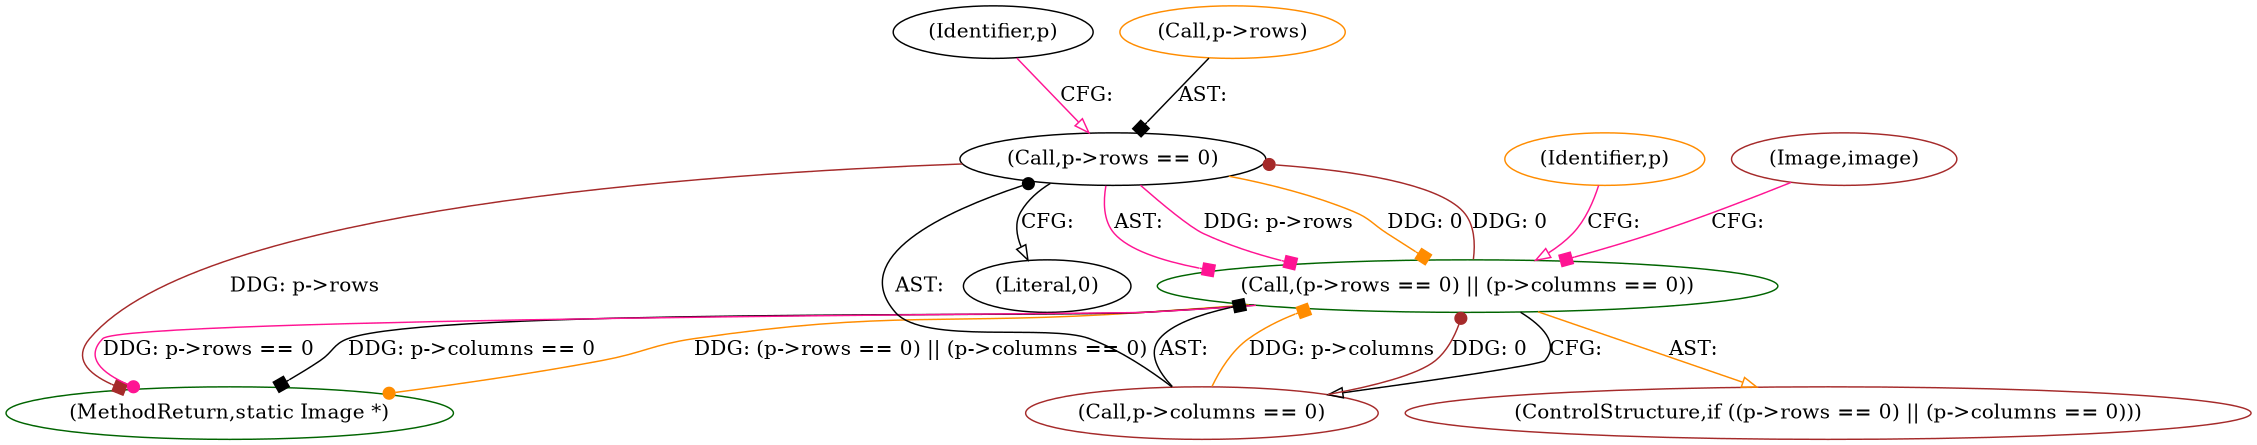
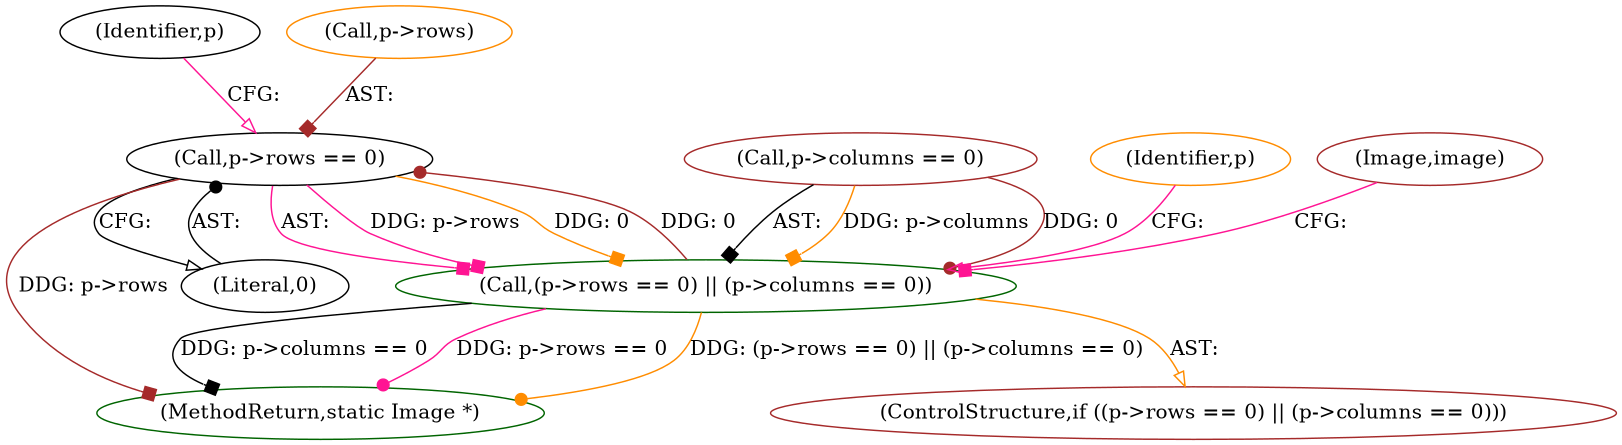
(1178, 90) -> (345, 90)
(933, 328) -> (190, 230)
(1475, 374) -> none
